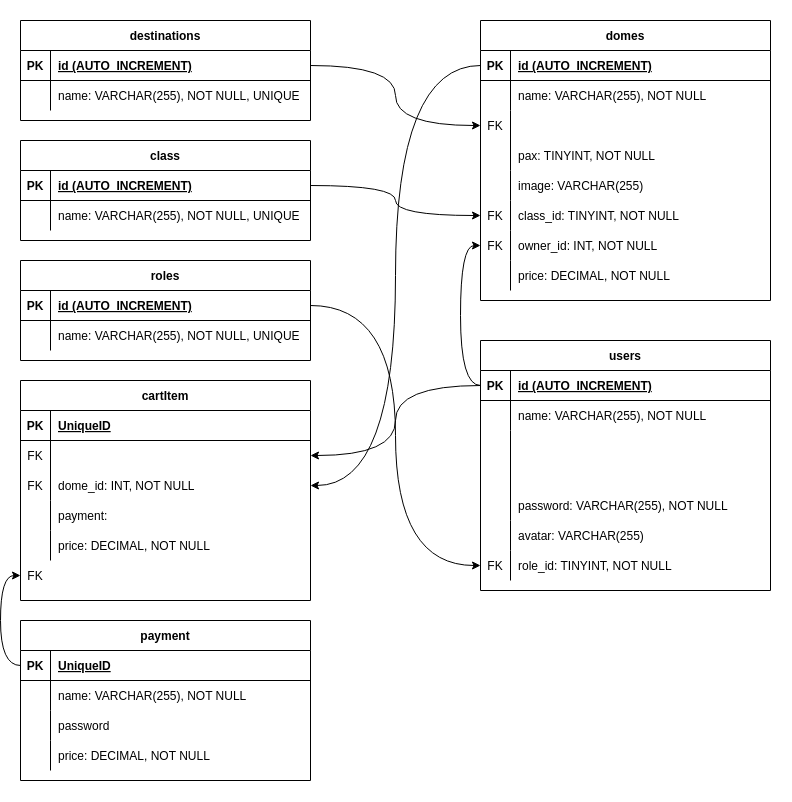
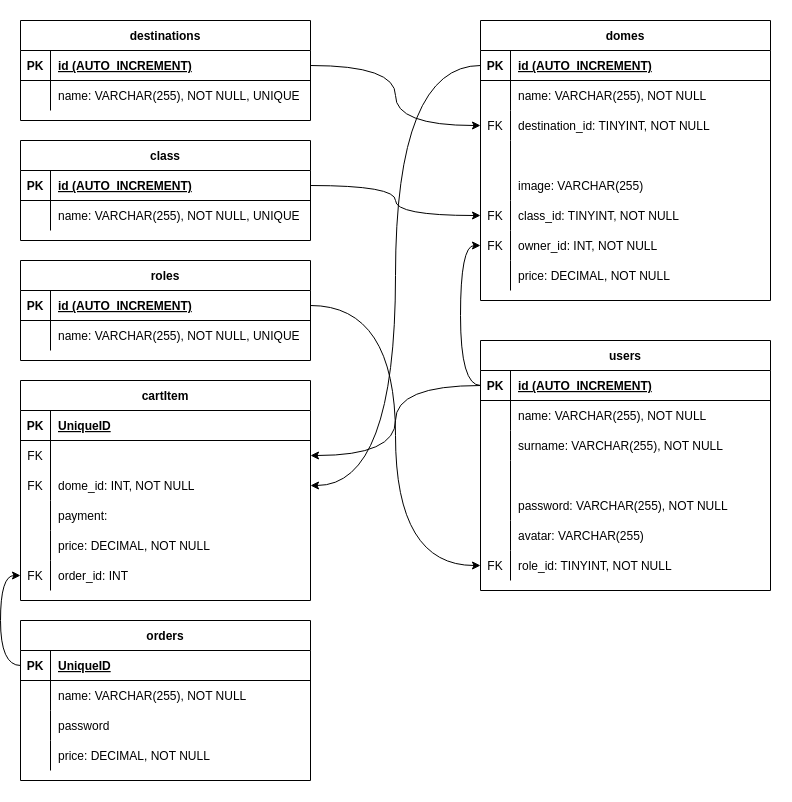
none -> (641, 126)
(641, 156) -> none
none -> (641, 446)
none -> (181, 576)
(165, 636) -> (165, 636)
